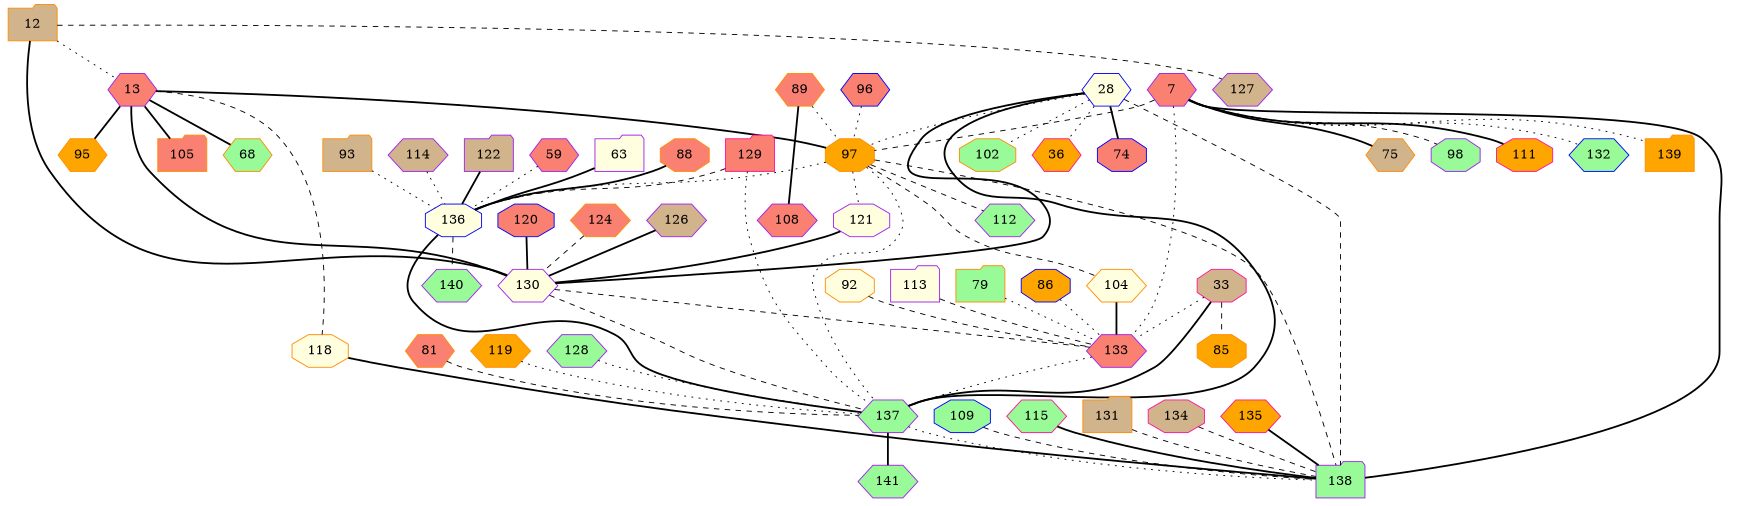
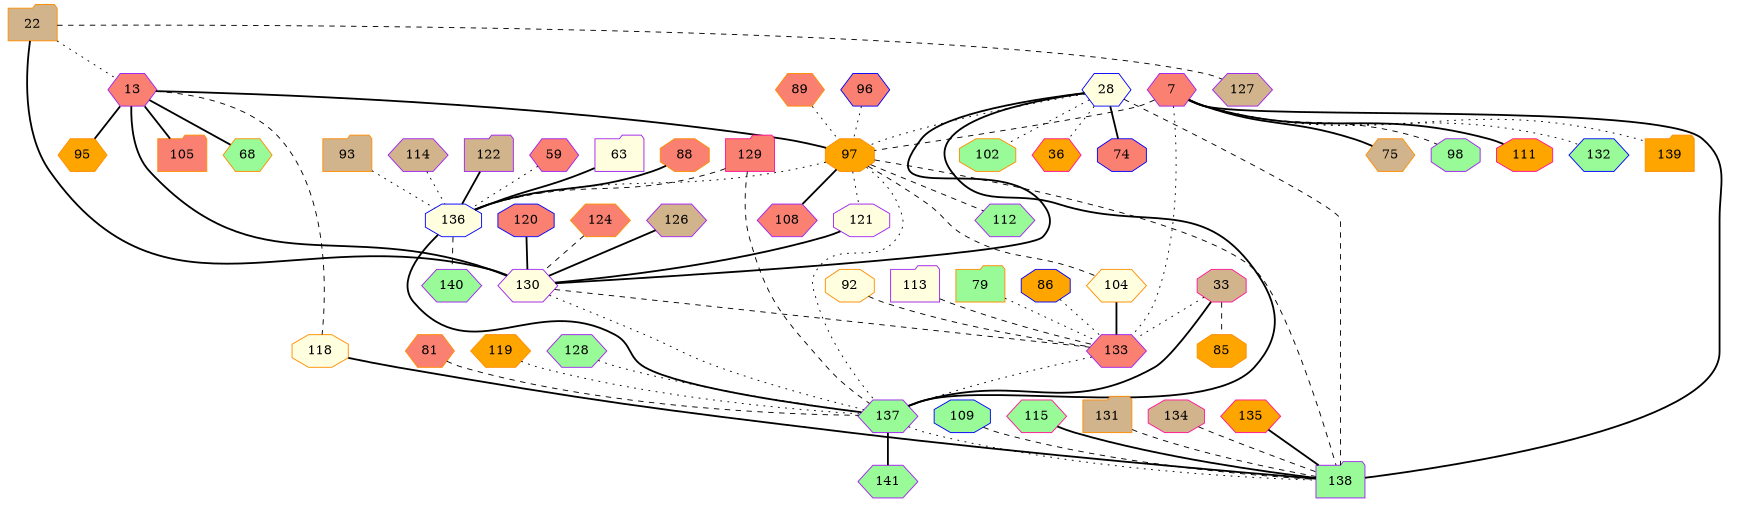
(33, 24) -> (33, 24)
(794, 155) -> (819, 187)
(776, 303) -> (776, 303)
(703, 361) -> (703, 361)
